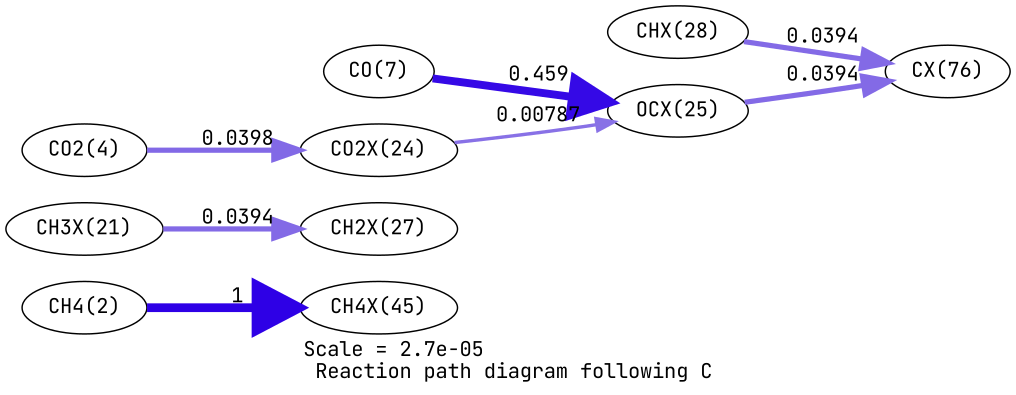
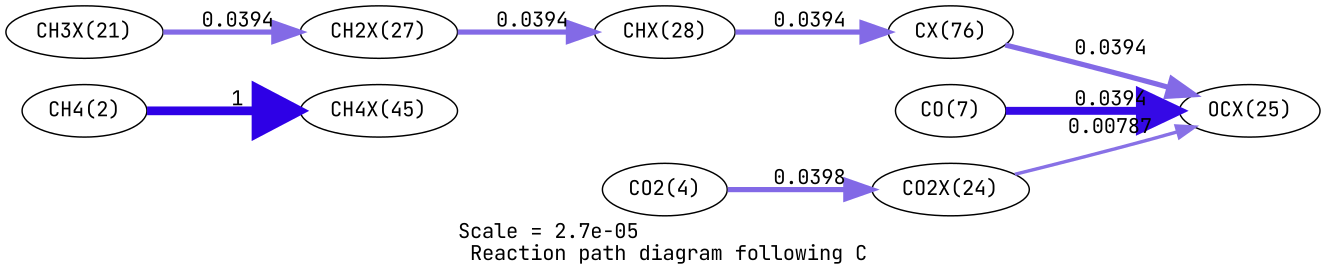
none -> (513, 32)
(533, 75) -> (1104, 100)
(804, 94) -> (1087, 66)
